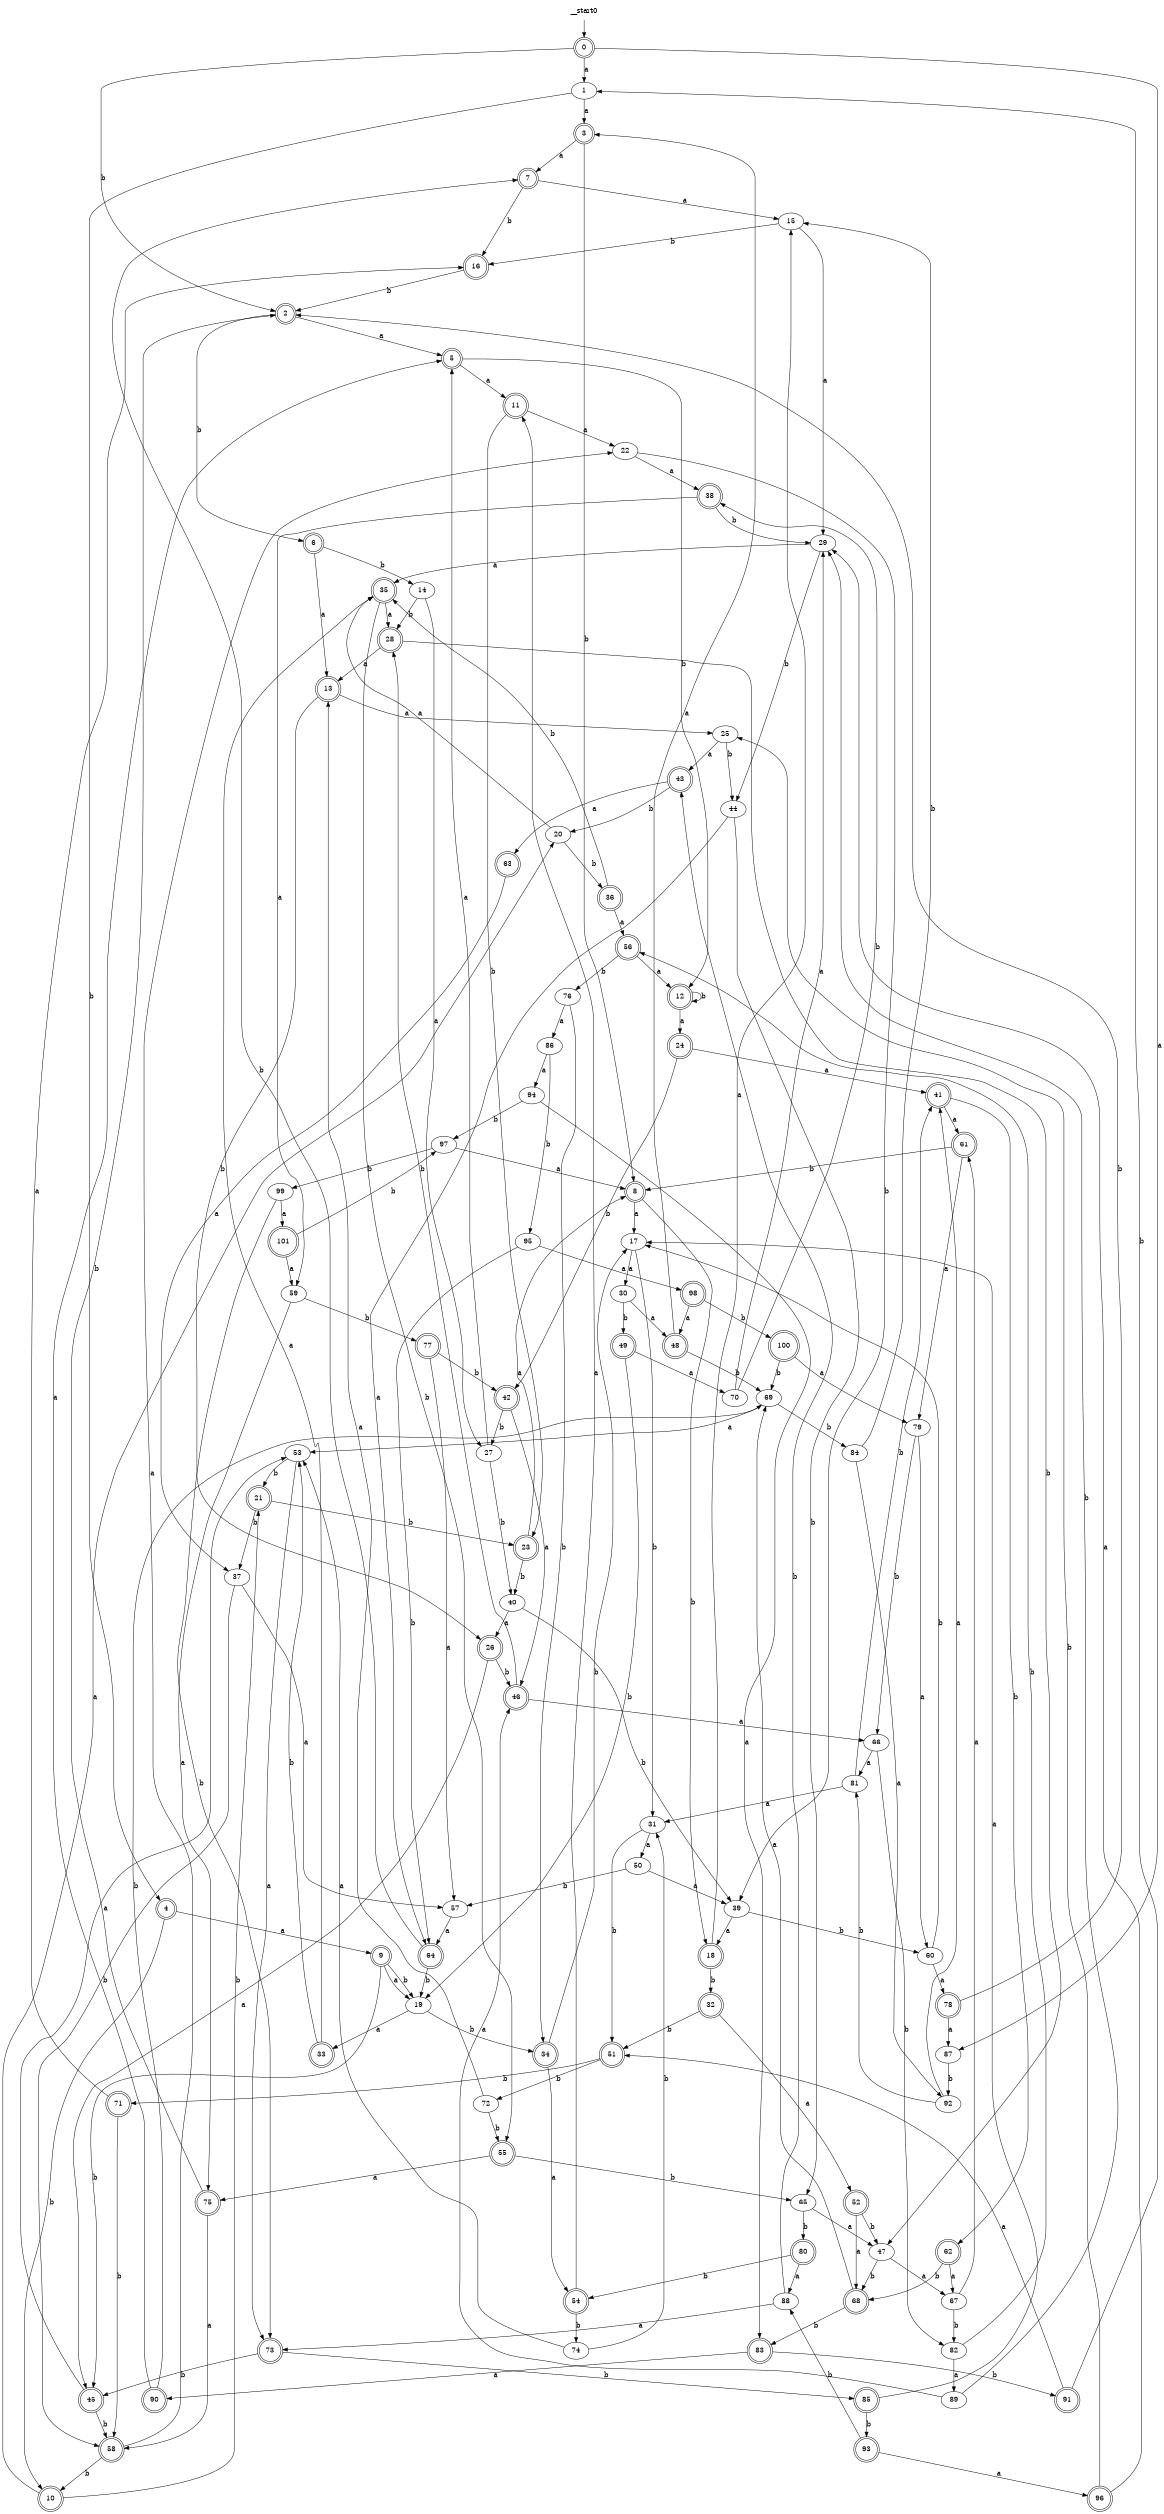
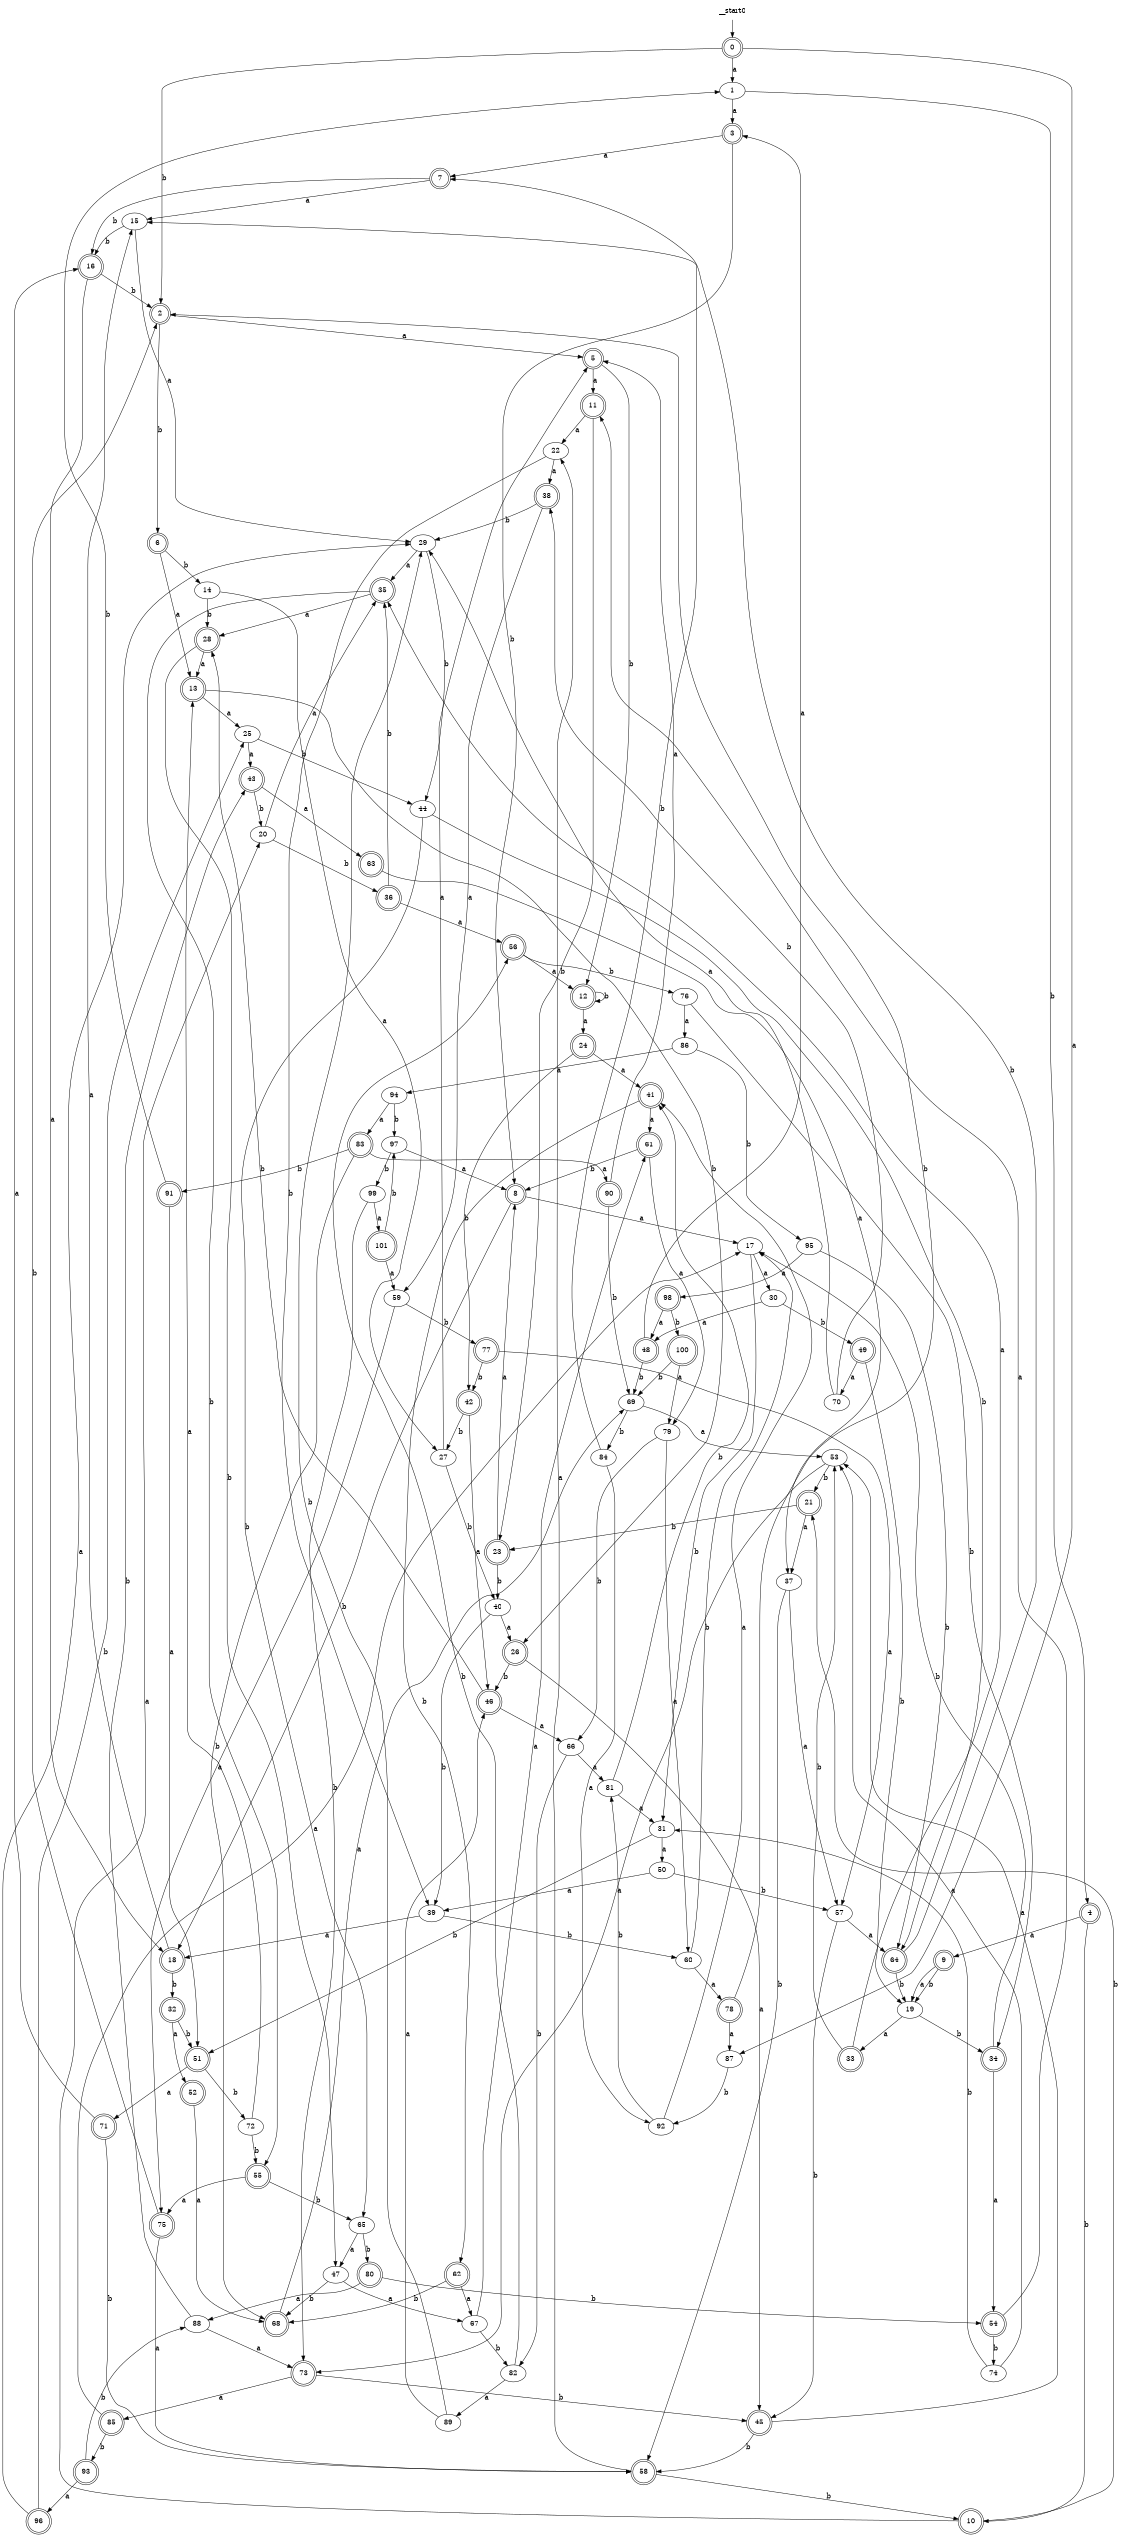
none -> (51, 1125)
(378, 1398) -> (984, 1403)
(255, 1523) -> (805, 1528)
(145, 2076) -> (813, 2176)
(505, 2079) -> (169, 2093)
(869, 2227) -> none
(810, 2325) -> (217, 1733)
(606, 2375) -> (221, 2398)
